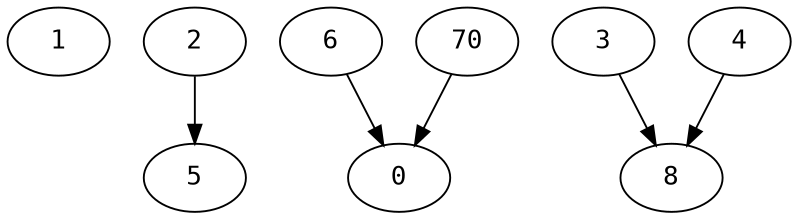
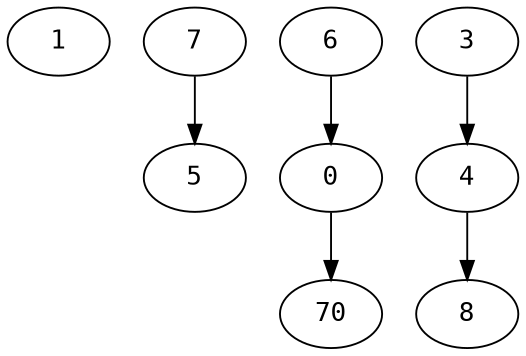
(195, 42) -> (195, 42)
(438, 101) -> (331, 237)
(633, 101) -> (467, 100)
